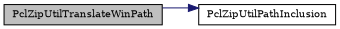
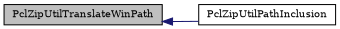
(175, 8) -> (186, 22)
